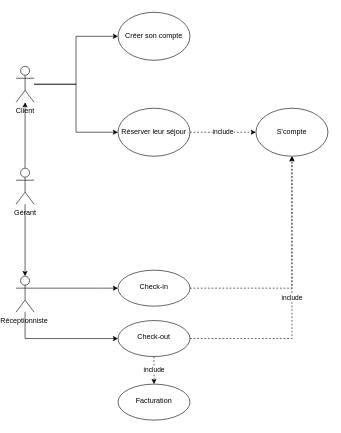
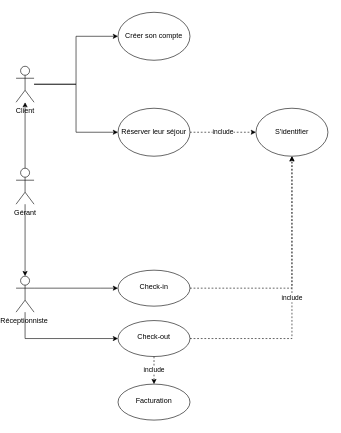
(292, 132) -> (292, 132)
